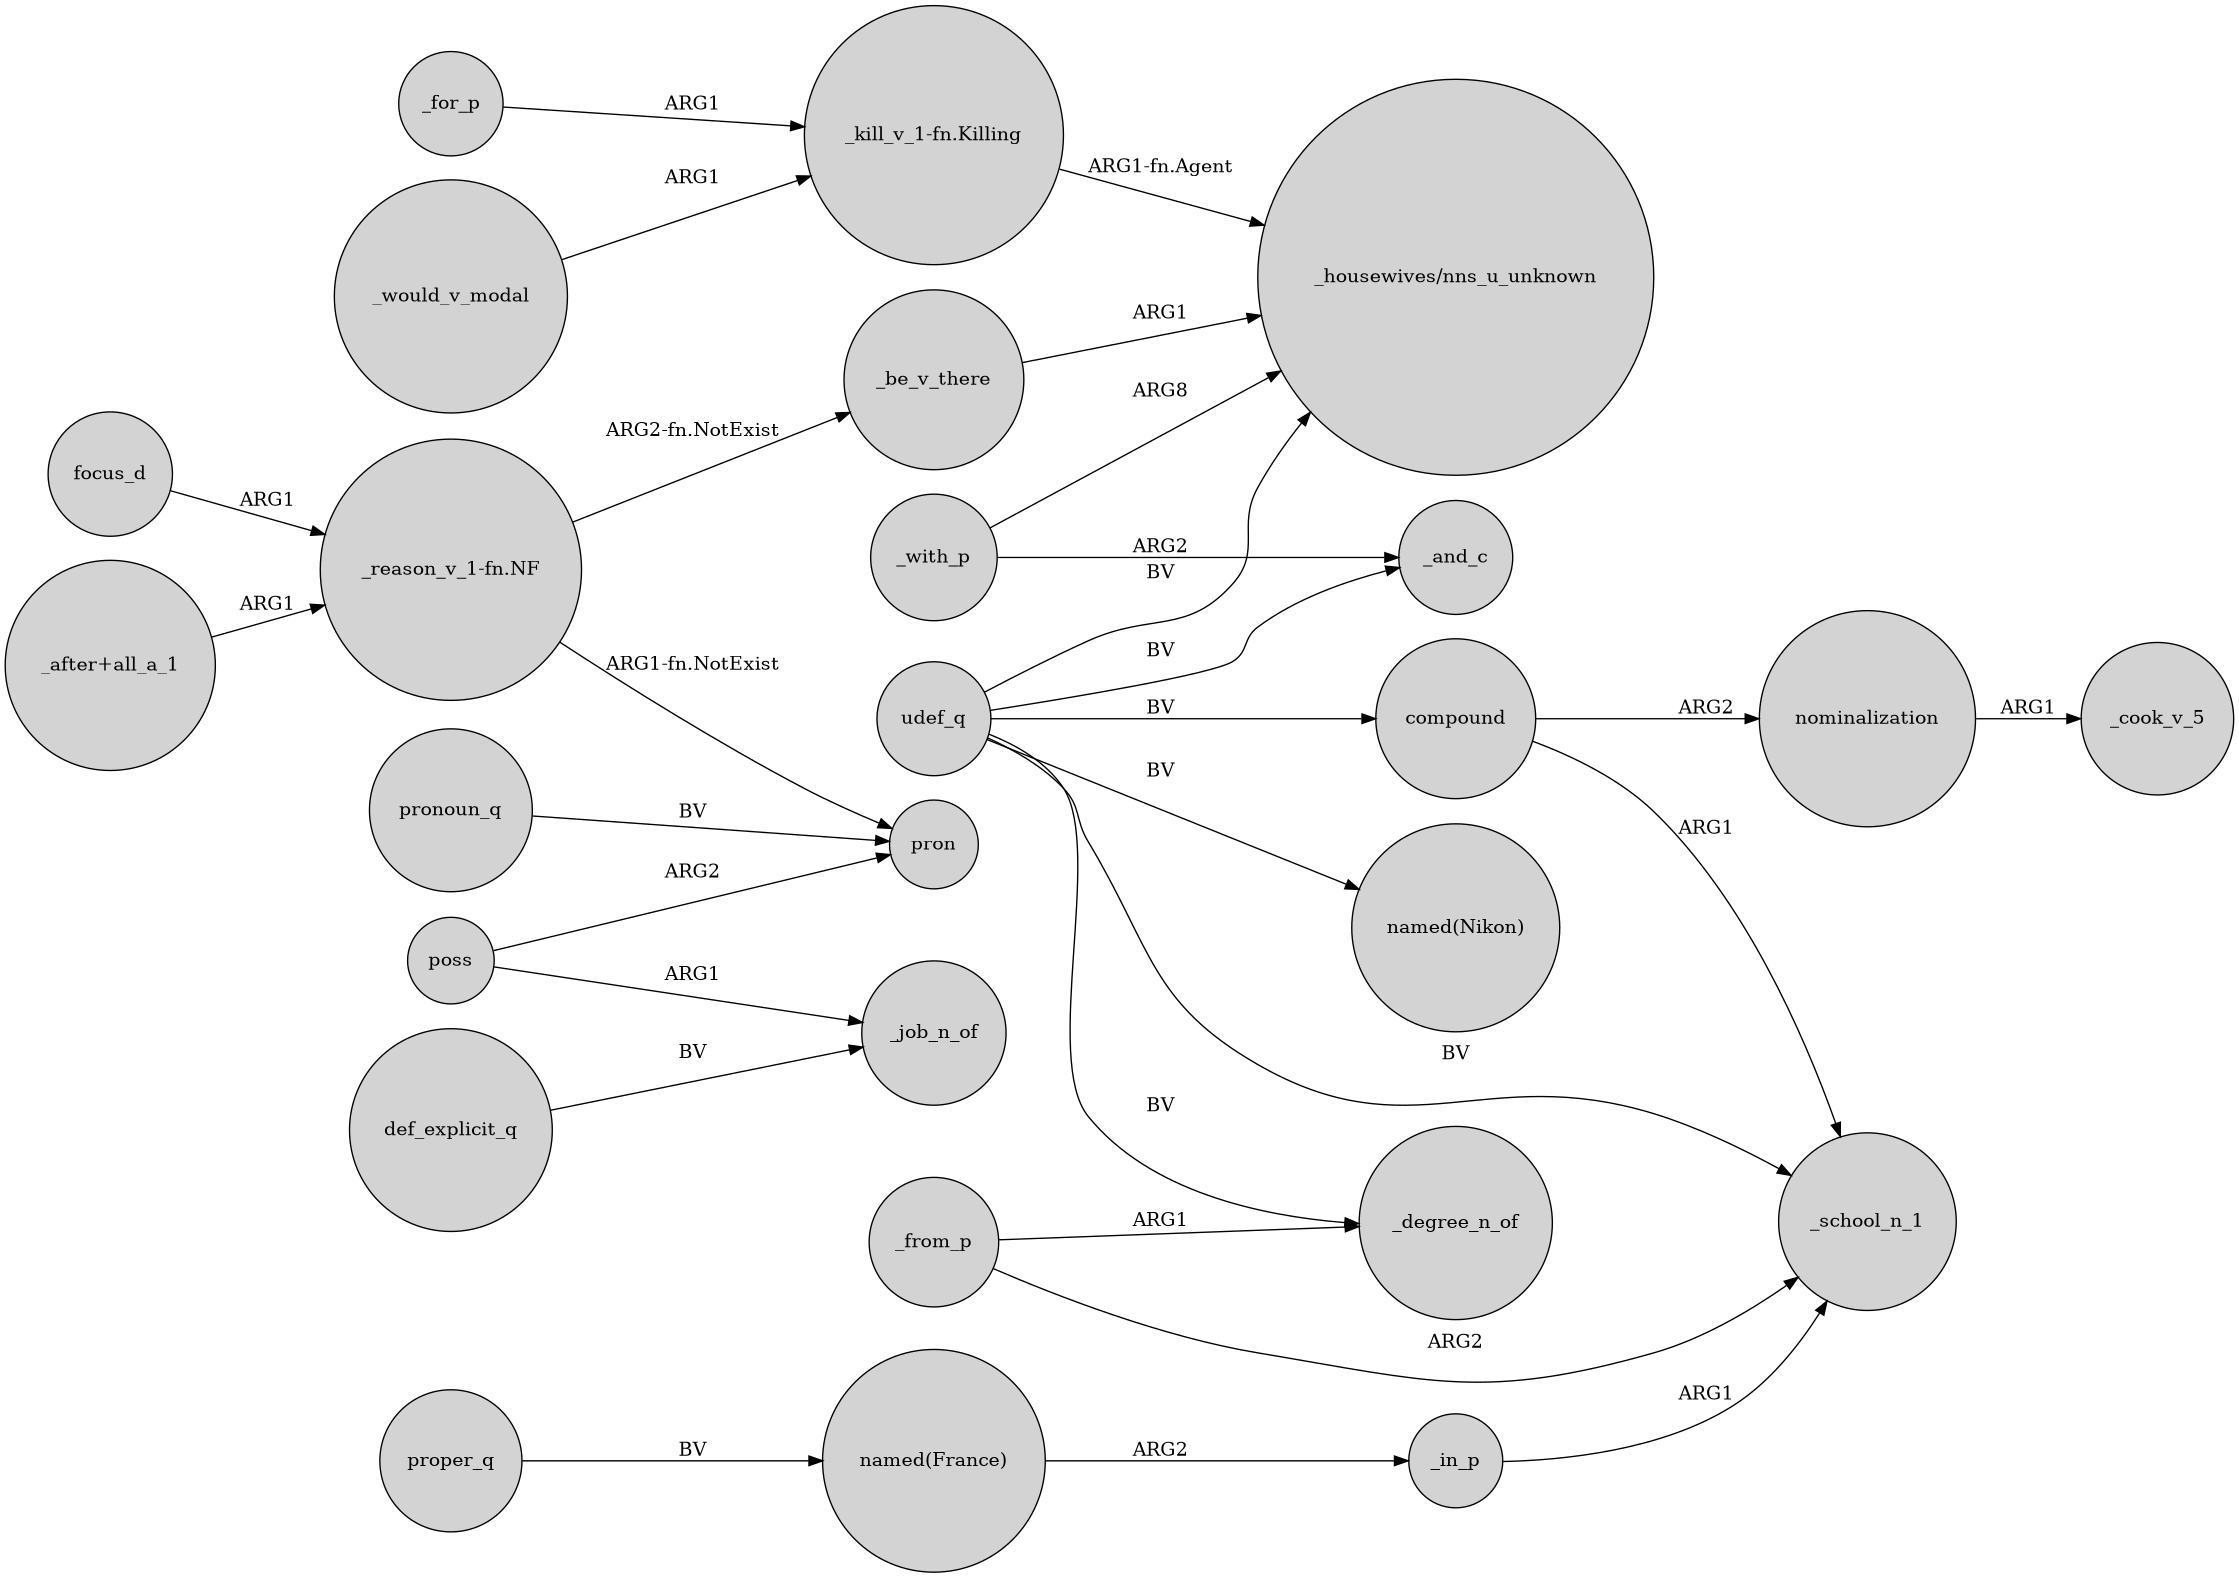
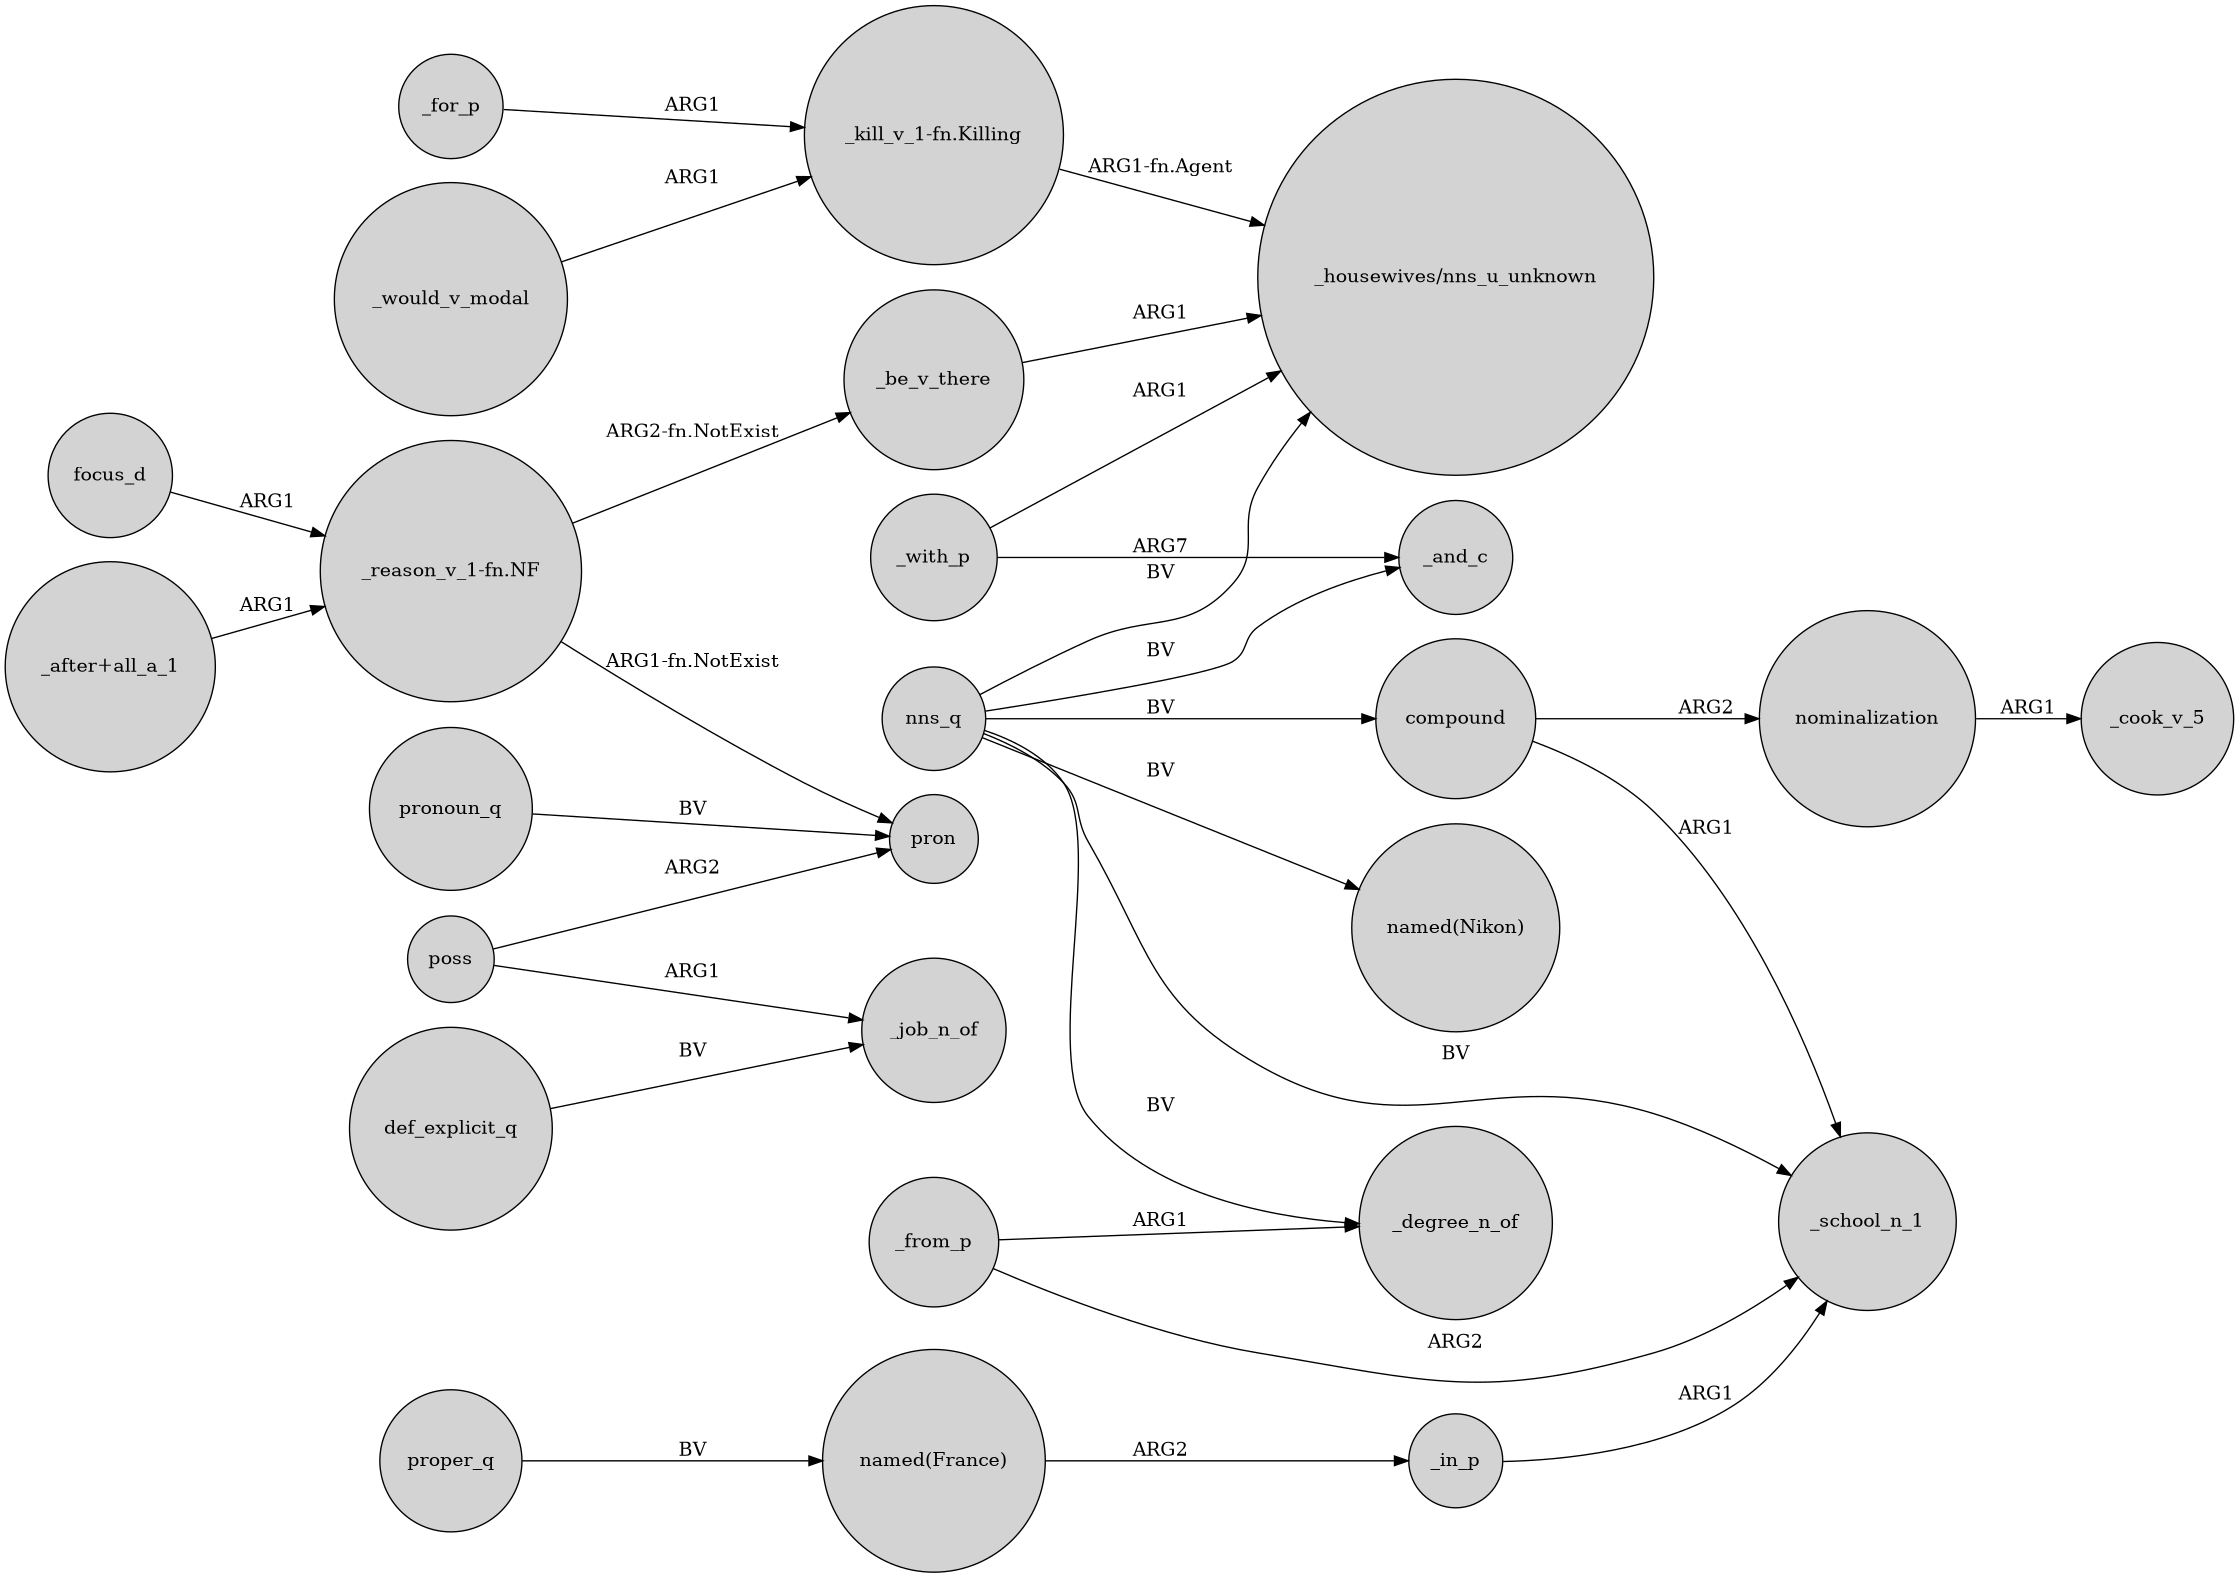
(1161, 391) -> (1161, 391)
(1161, 547) -> (1161, 547)
(934, 719) -> (934, 719)
